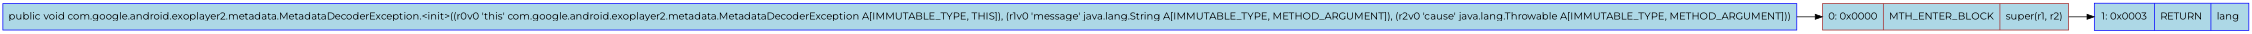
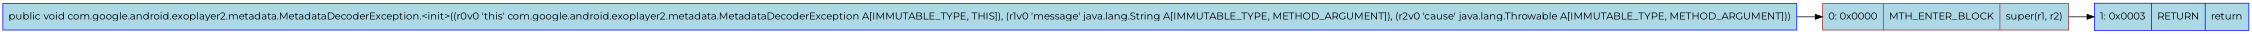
(2228, 16) -> (2227, 16)
